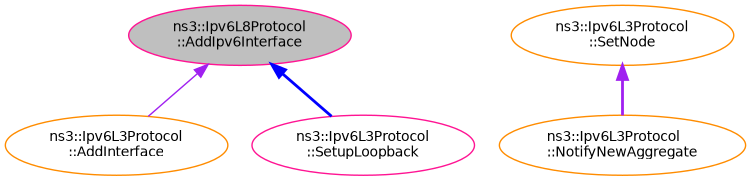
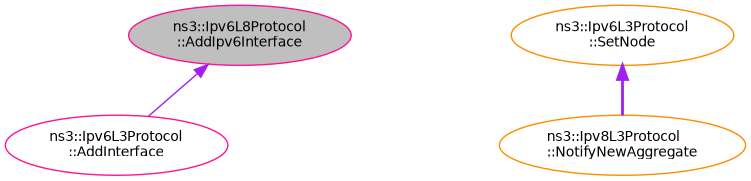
(117, 145) -> (117, 145)
(363, 145) -> none
(622, 145) -> (622, 145)
